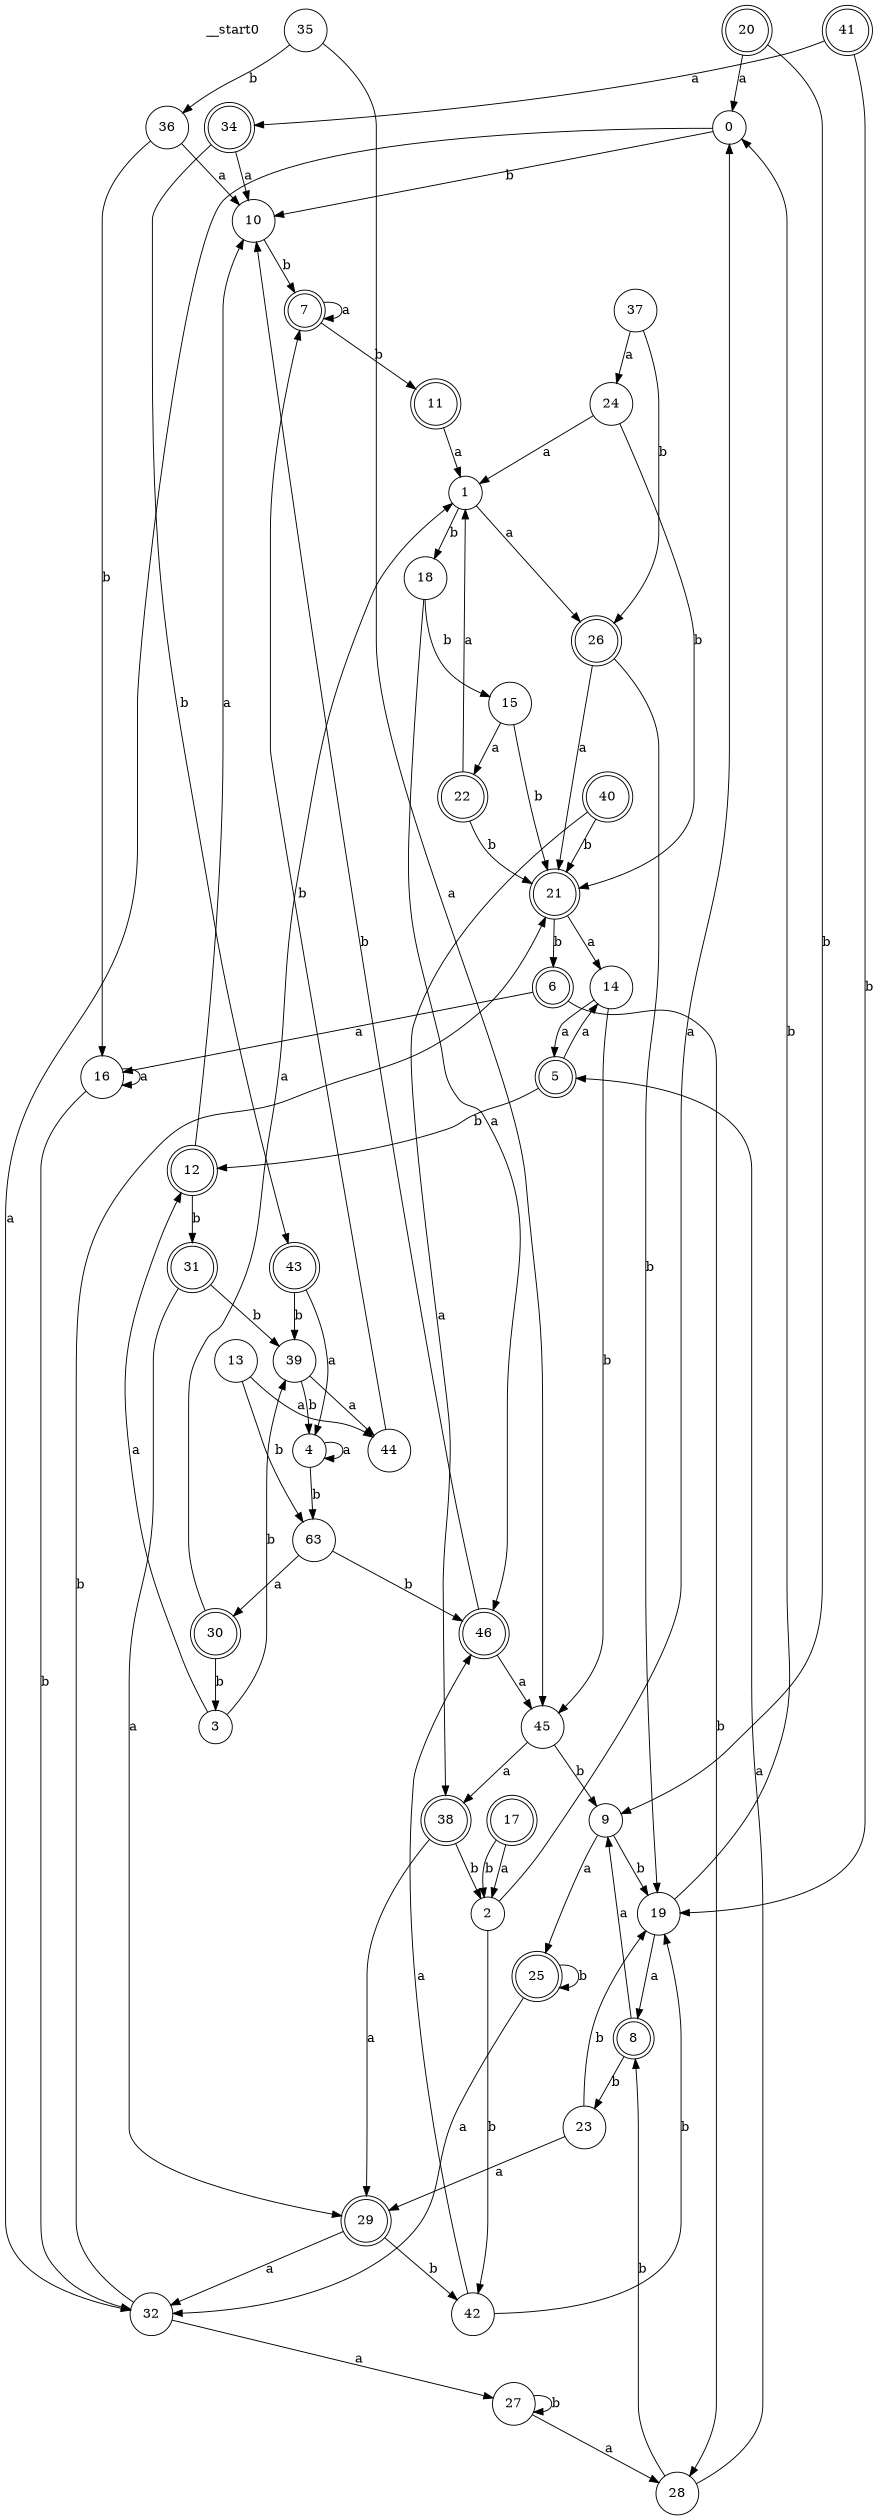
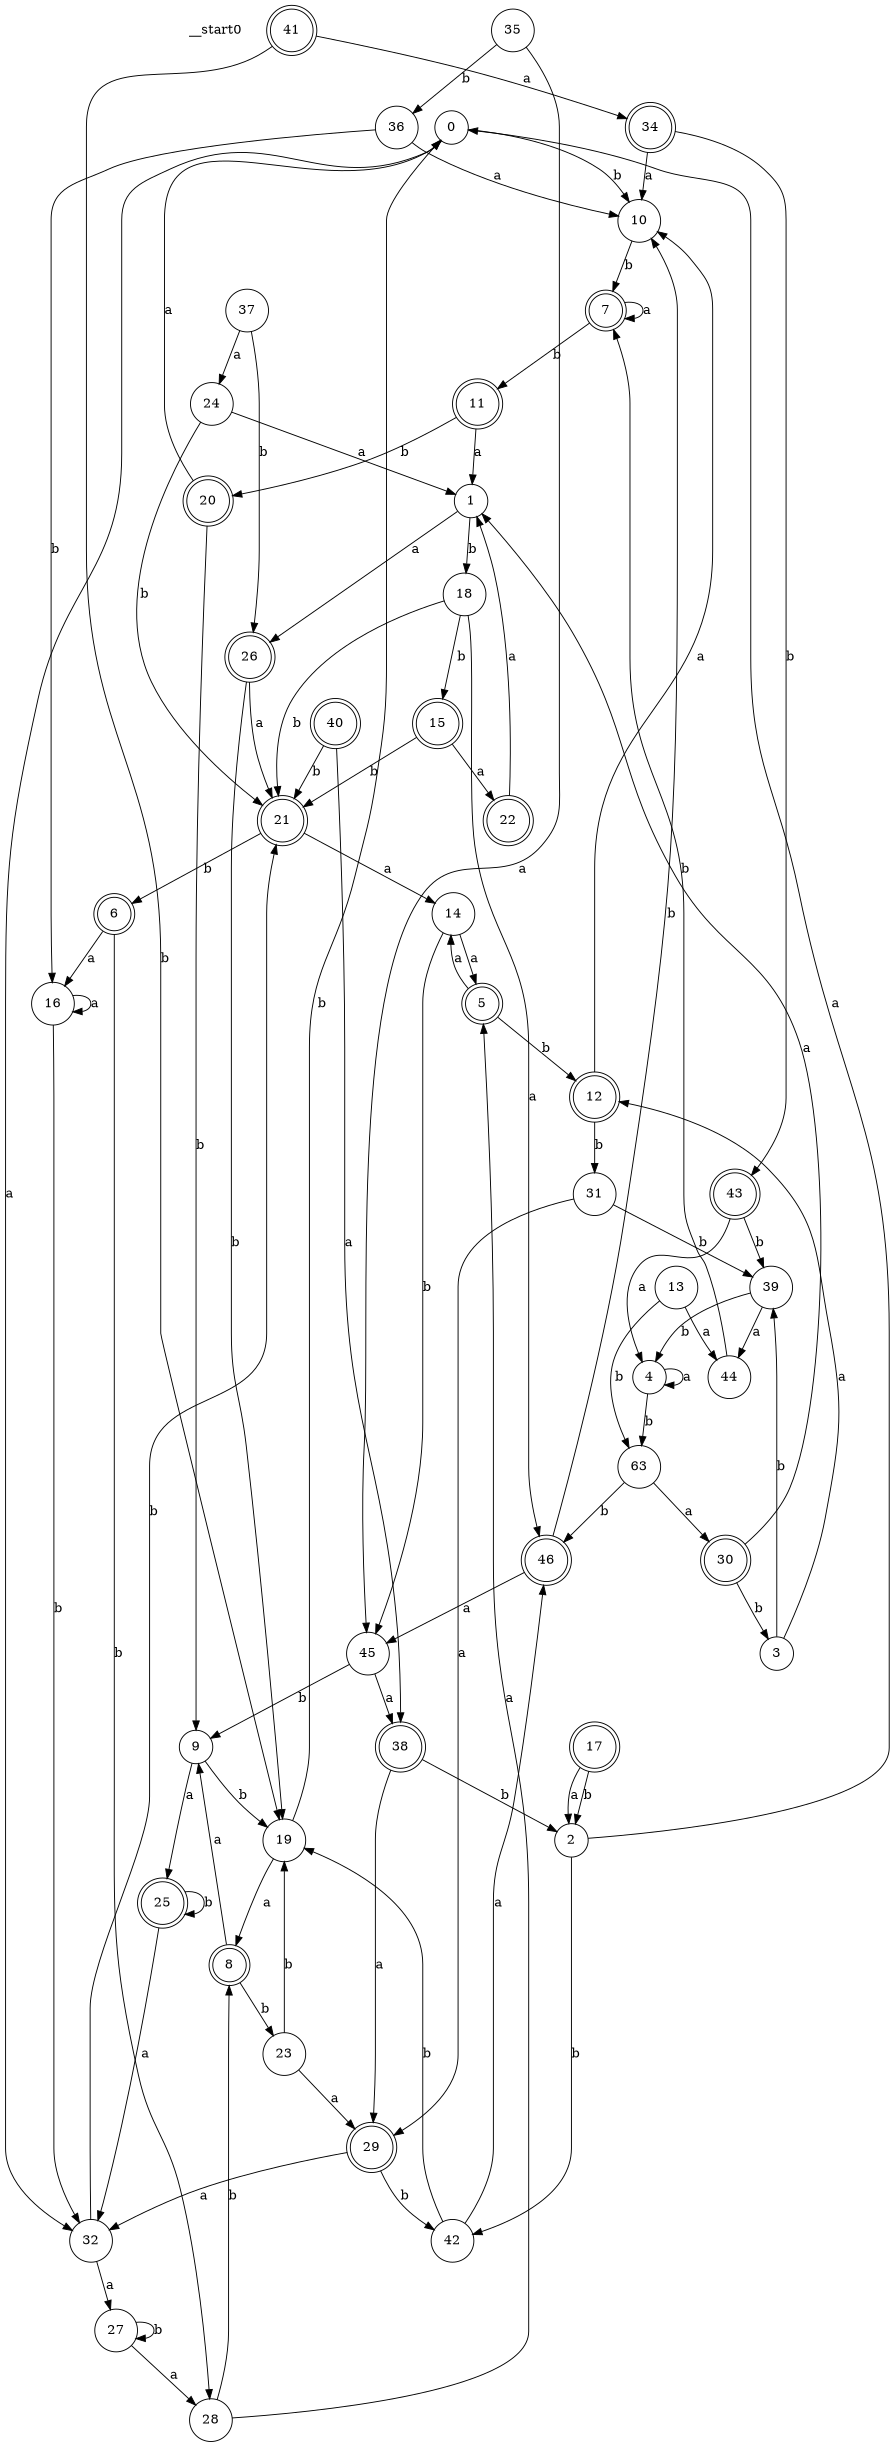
none -> (353, 466)
(510, 704) -> (438, 724)
(491, 856) -> (323, 664)
(192, 1268) -> (595, 1194)
